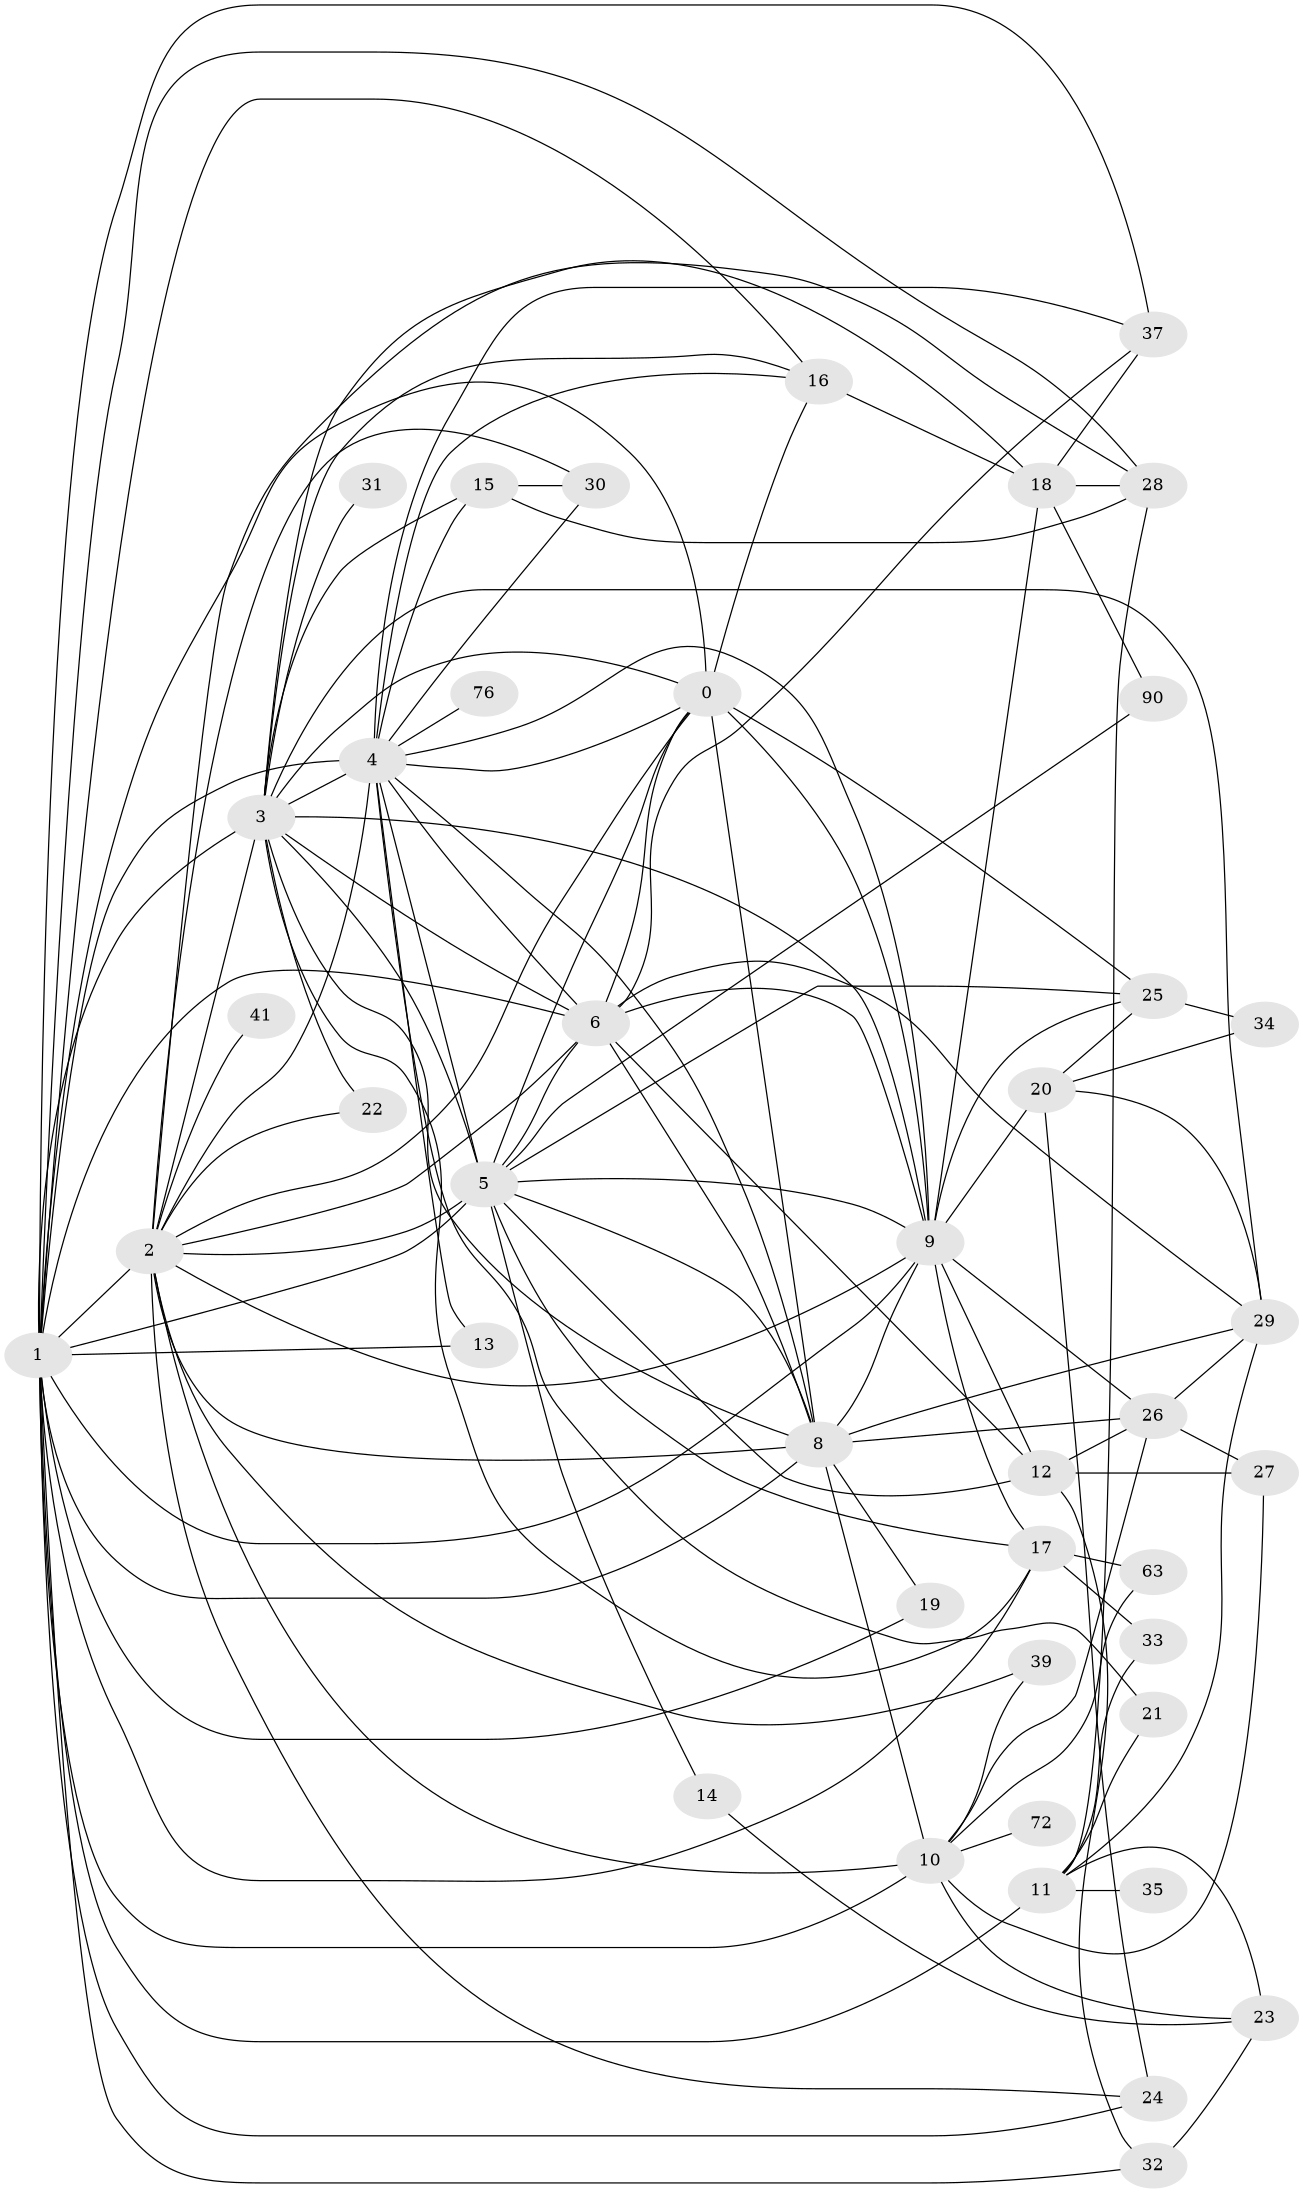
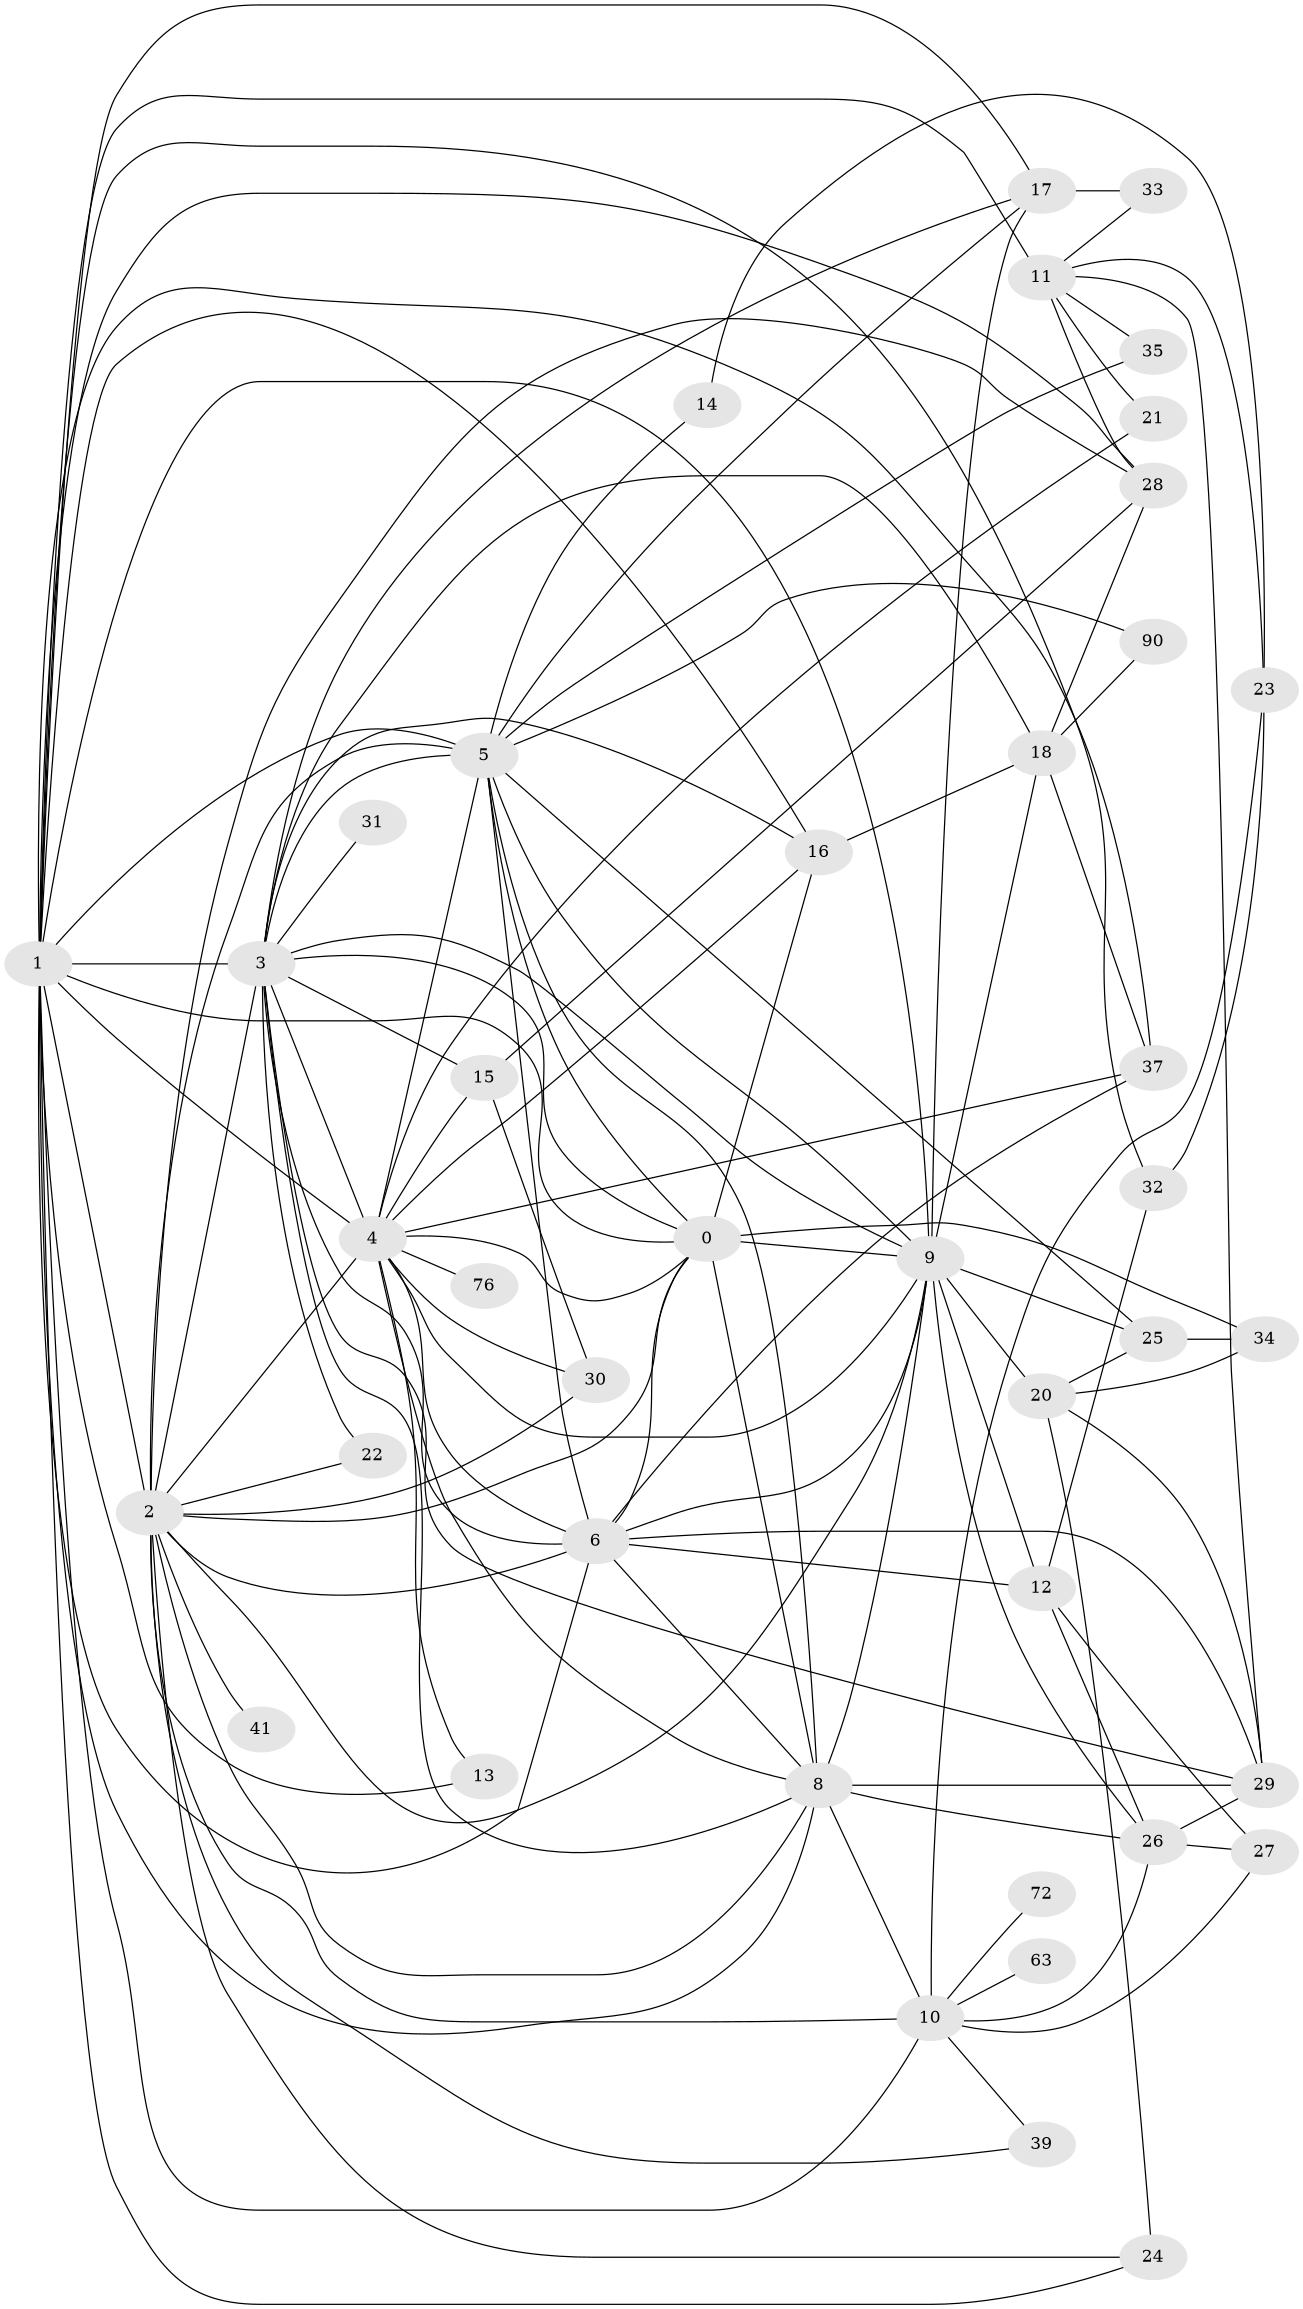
(936, 838) -> (997, 1232)
(735, 1434) -> (806, 535)
(1096, 1560) -> none
(930, 1606) -> none
